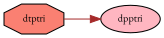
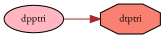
(77, 19) -> (77, 19)
